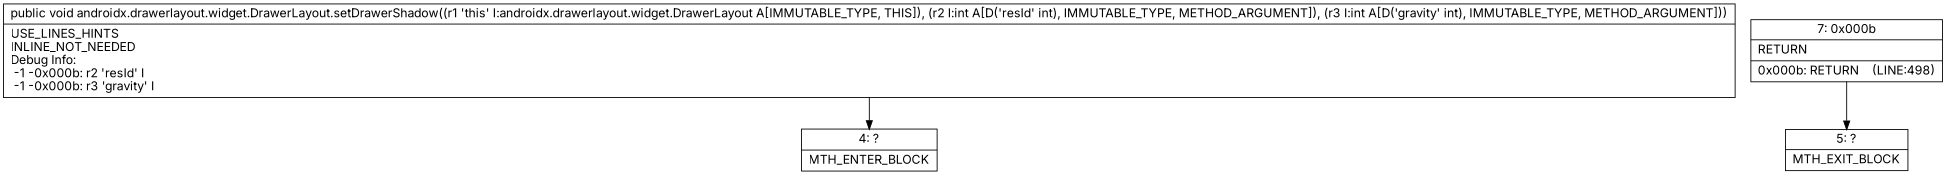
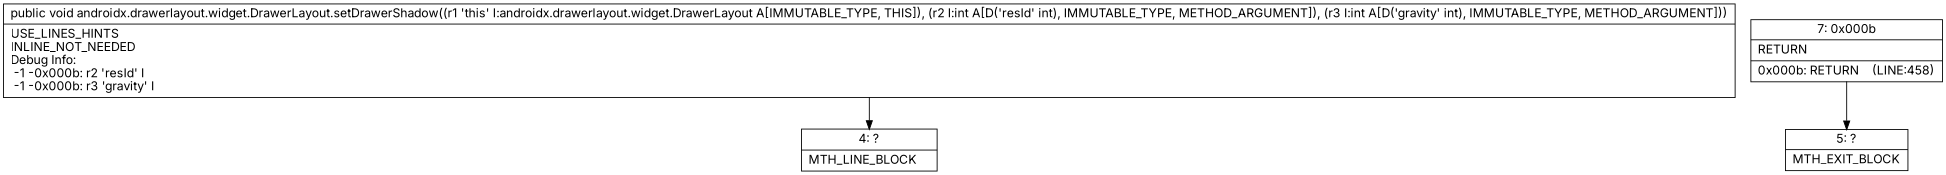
(1847, 71) -> (1846, 71)
(869, 160) -> (863, 160)
